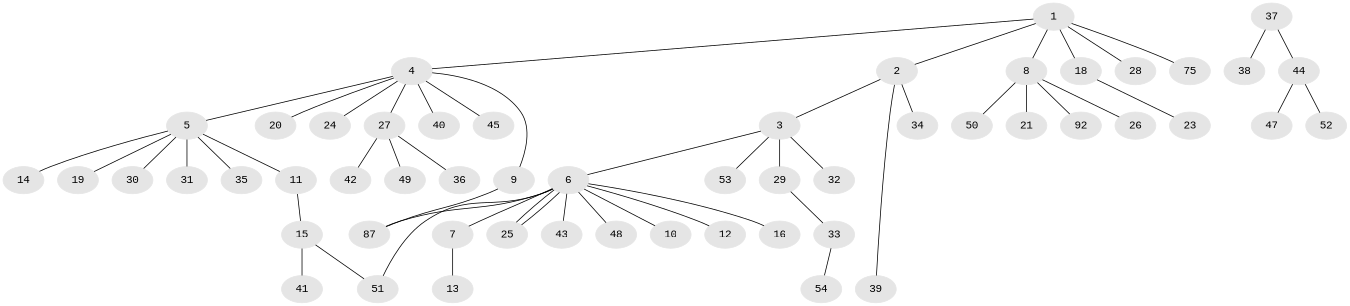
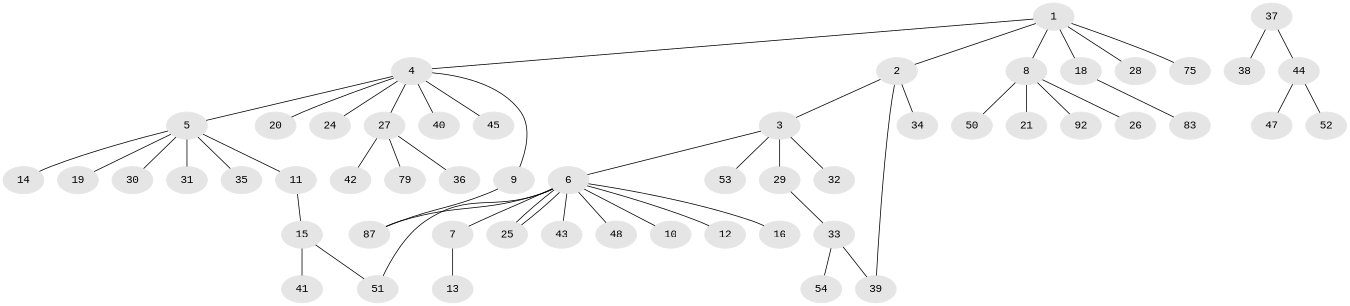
(1190, 126) -> (1190, 126)
(405, 180) -> (405, 180)
none -> (855, 262)
